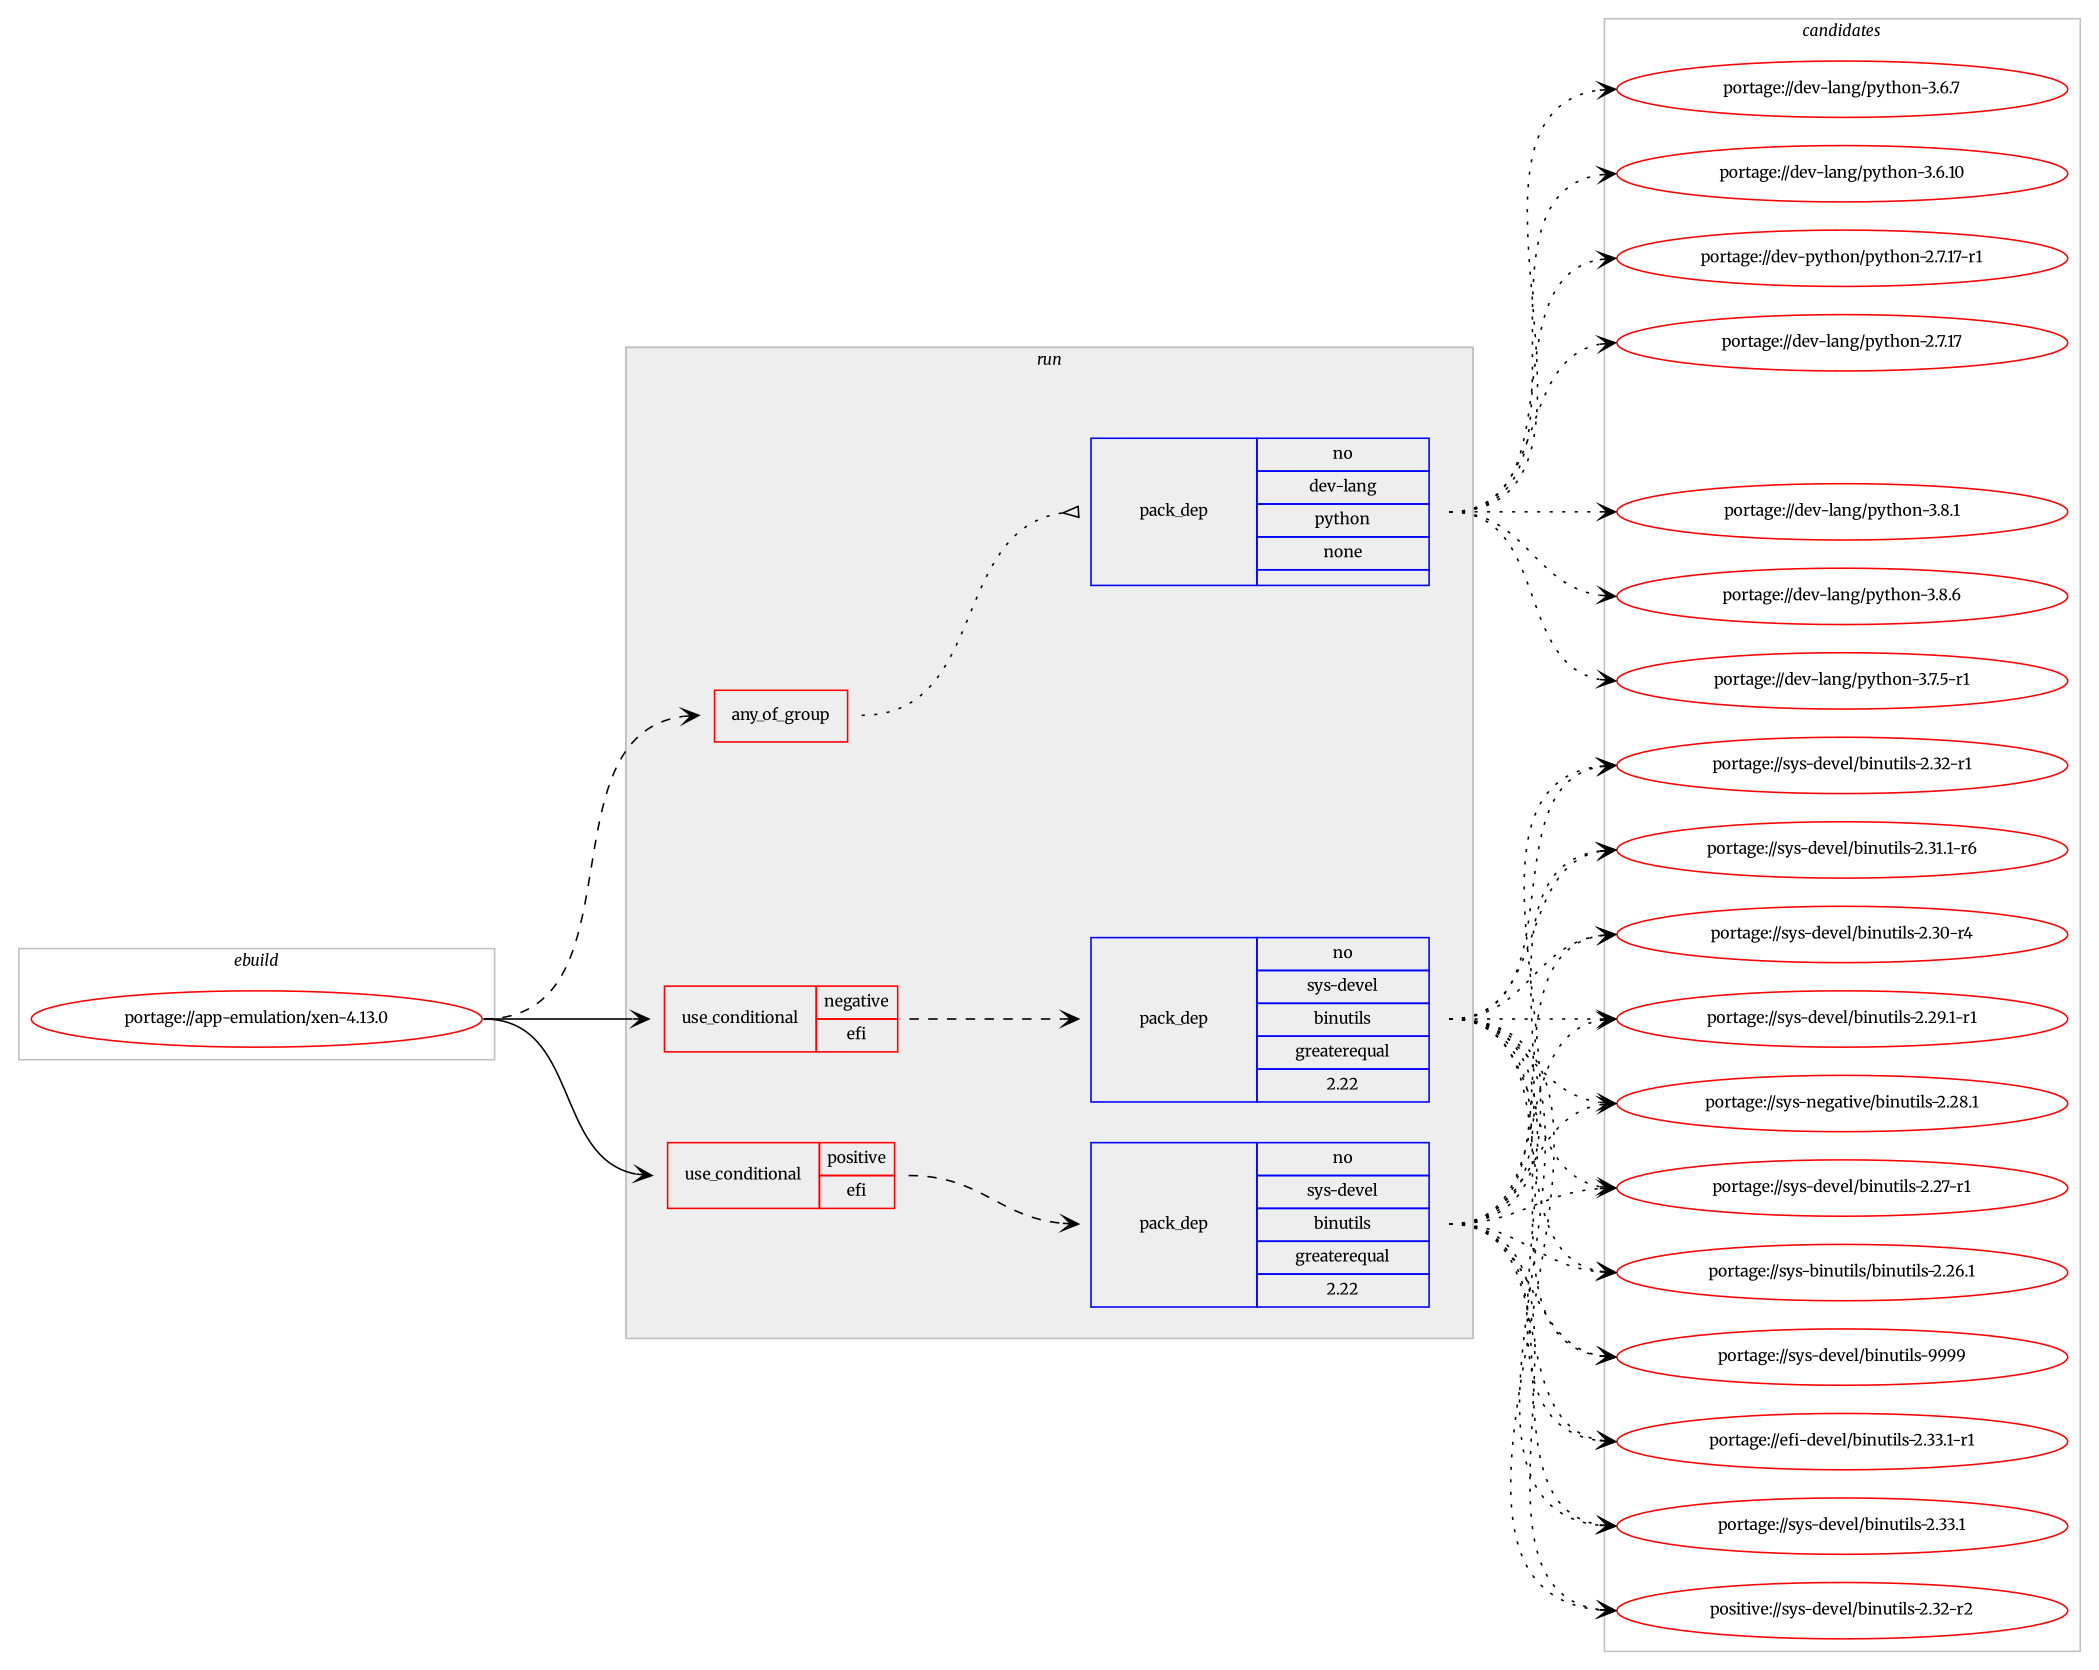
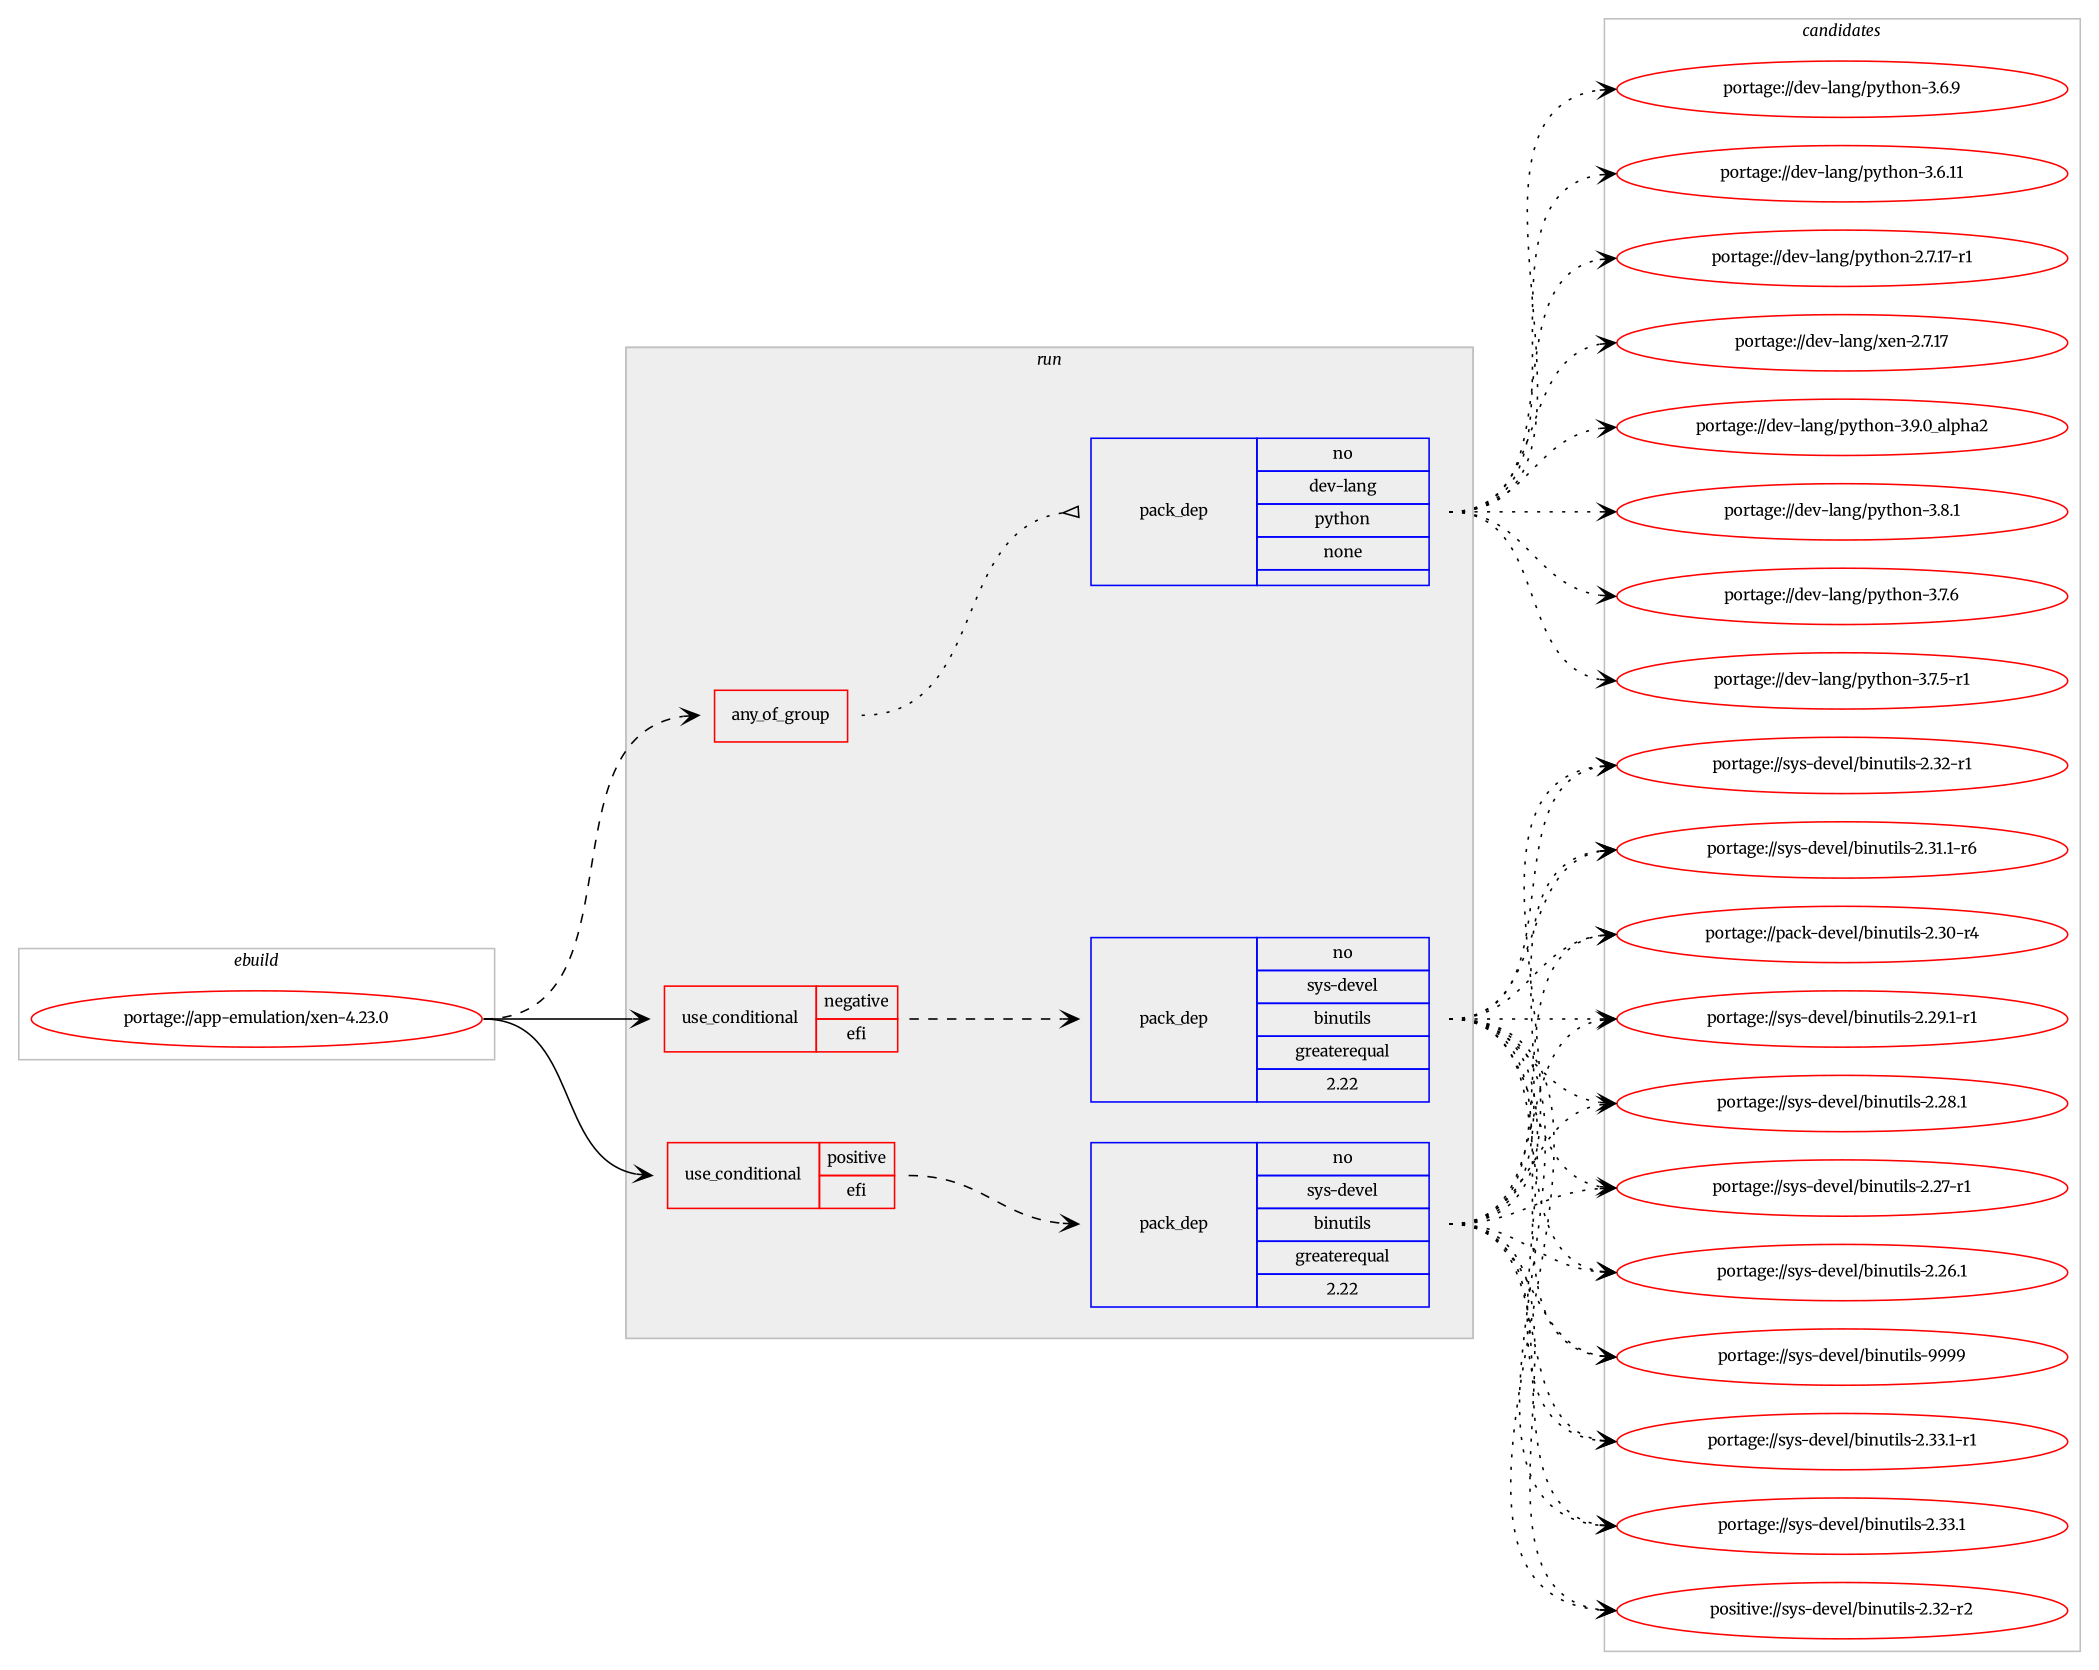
(1842, 89) -> (1842, 89)
(1842, 174) -> (1842, 174)
(1842, 258) -> (1842, 258)
(1842, 343) -> (1842, 343)
none -> (1842, 427)
(1842, 596) -> (1842, 596)
(1842, 934) -> (1842, 934)
(257, 1019) -> (257, 1019)
(1842, 1104) -> (1842, 1104)
(1842, 1273) -> (1842, 1273)
(1842, 1442) -> (1842, 1442)
